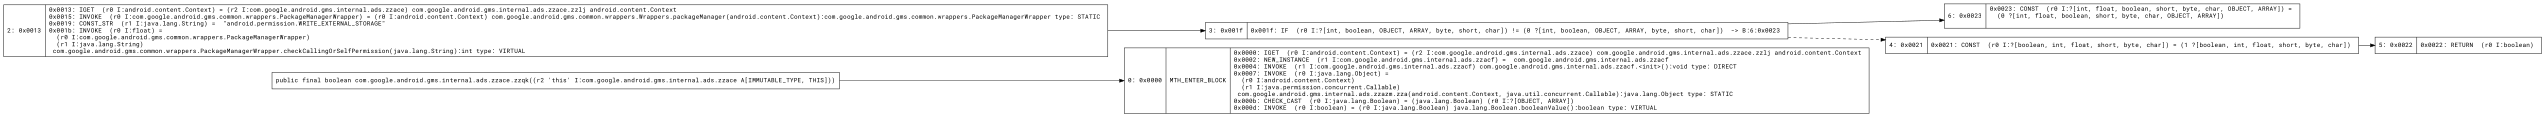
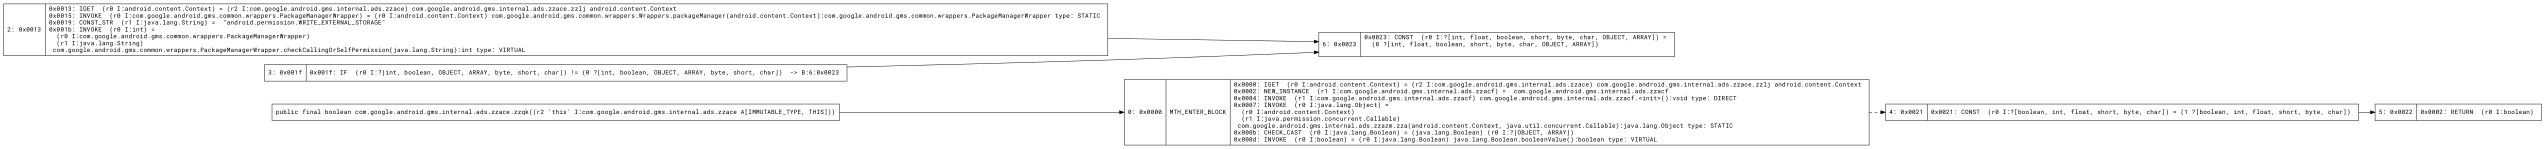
(108, 30) -> (104, 30)
(1154, 31) -> (1211, 40)
(1835, 39) -> (1875, 112)
(2479, 45) -> (2479, 112)
